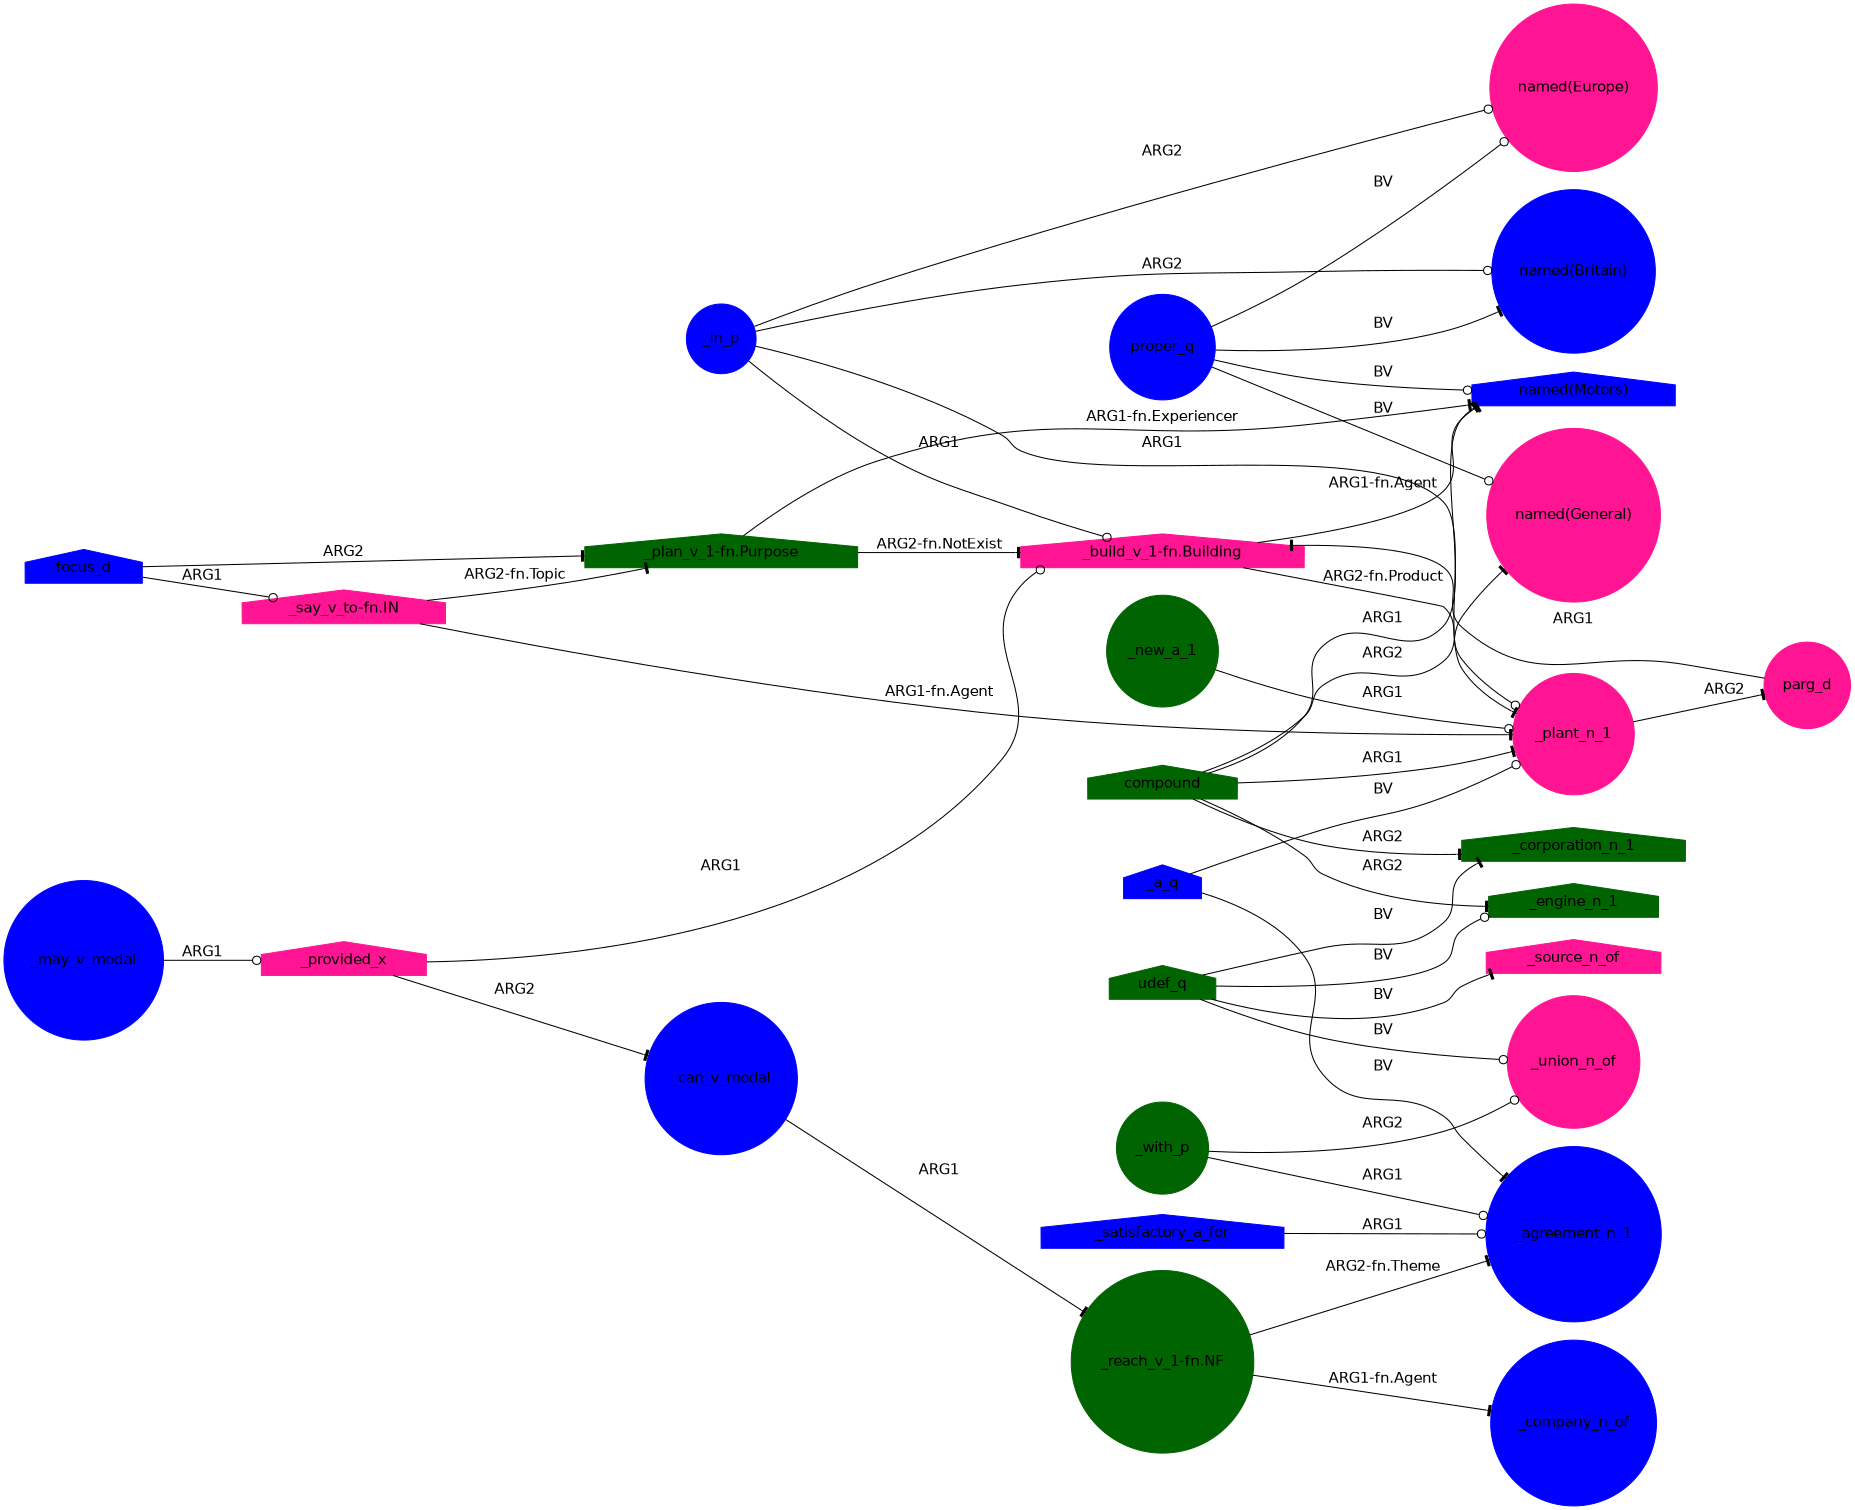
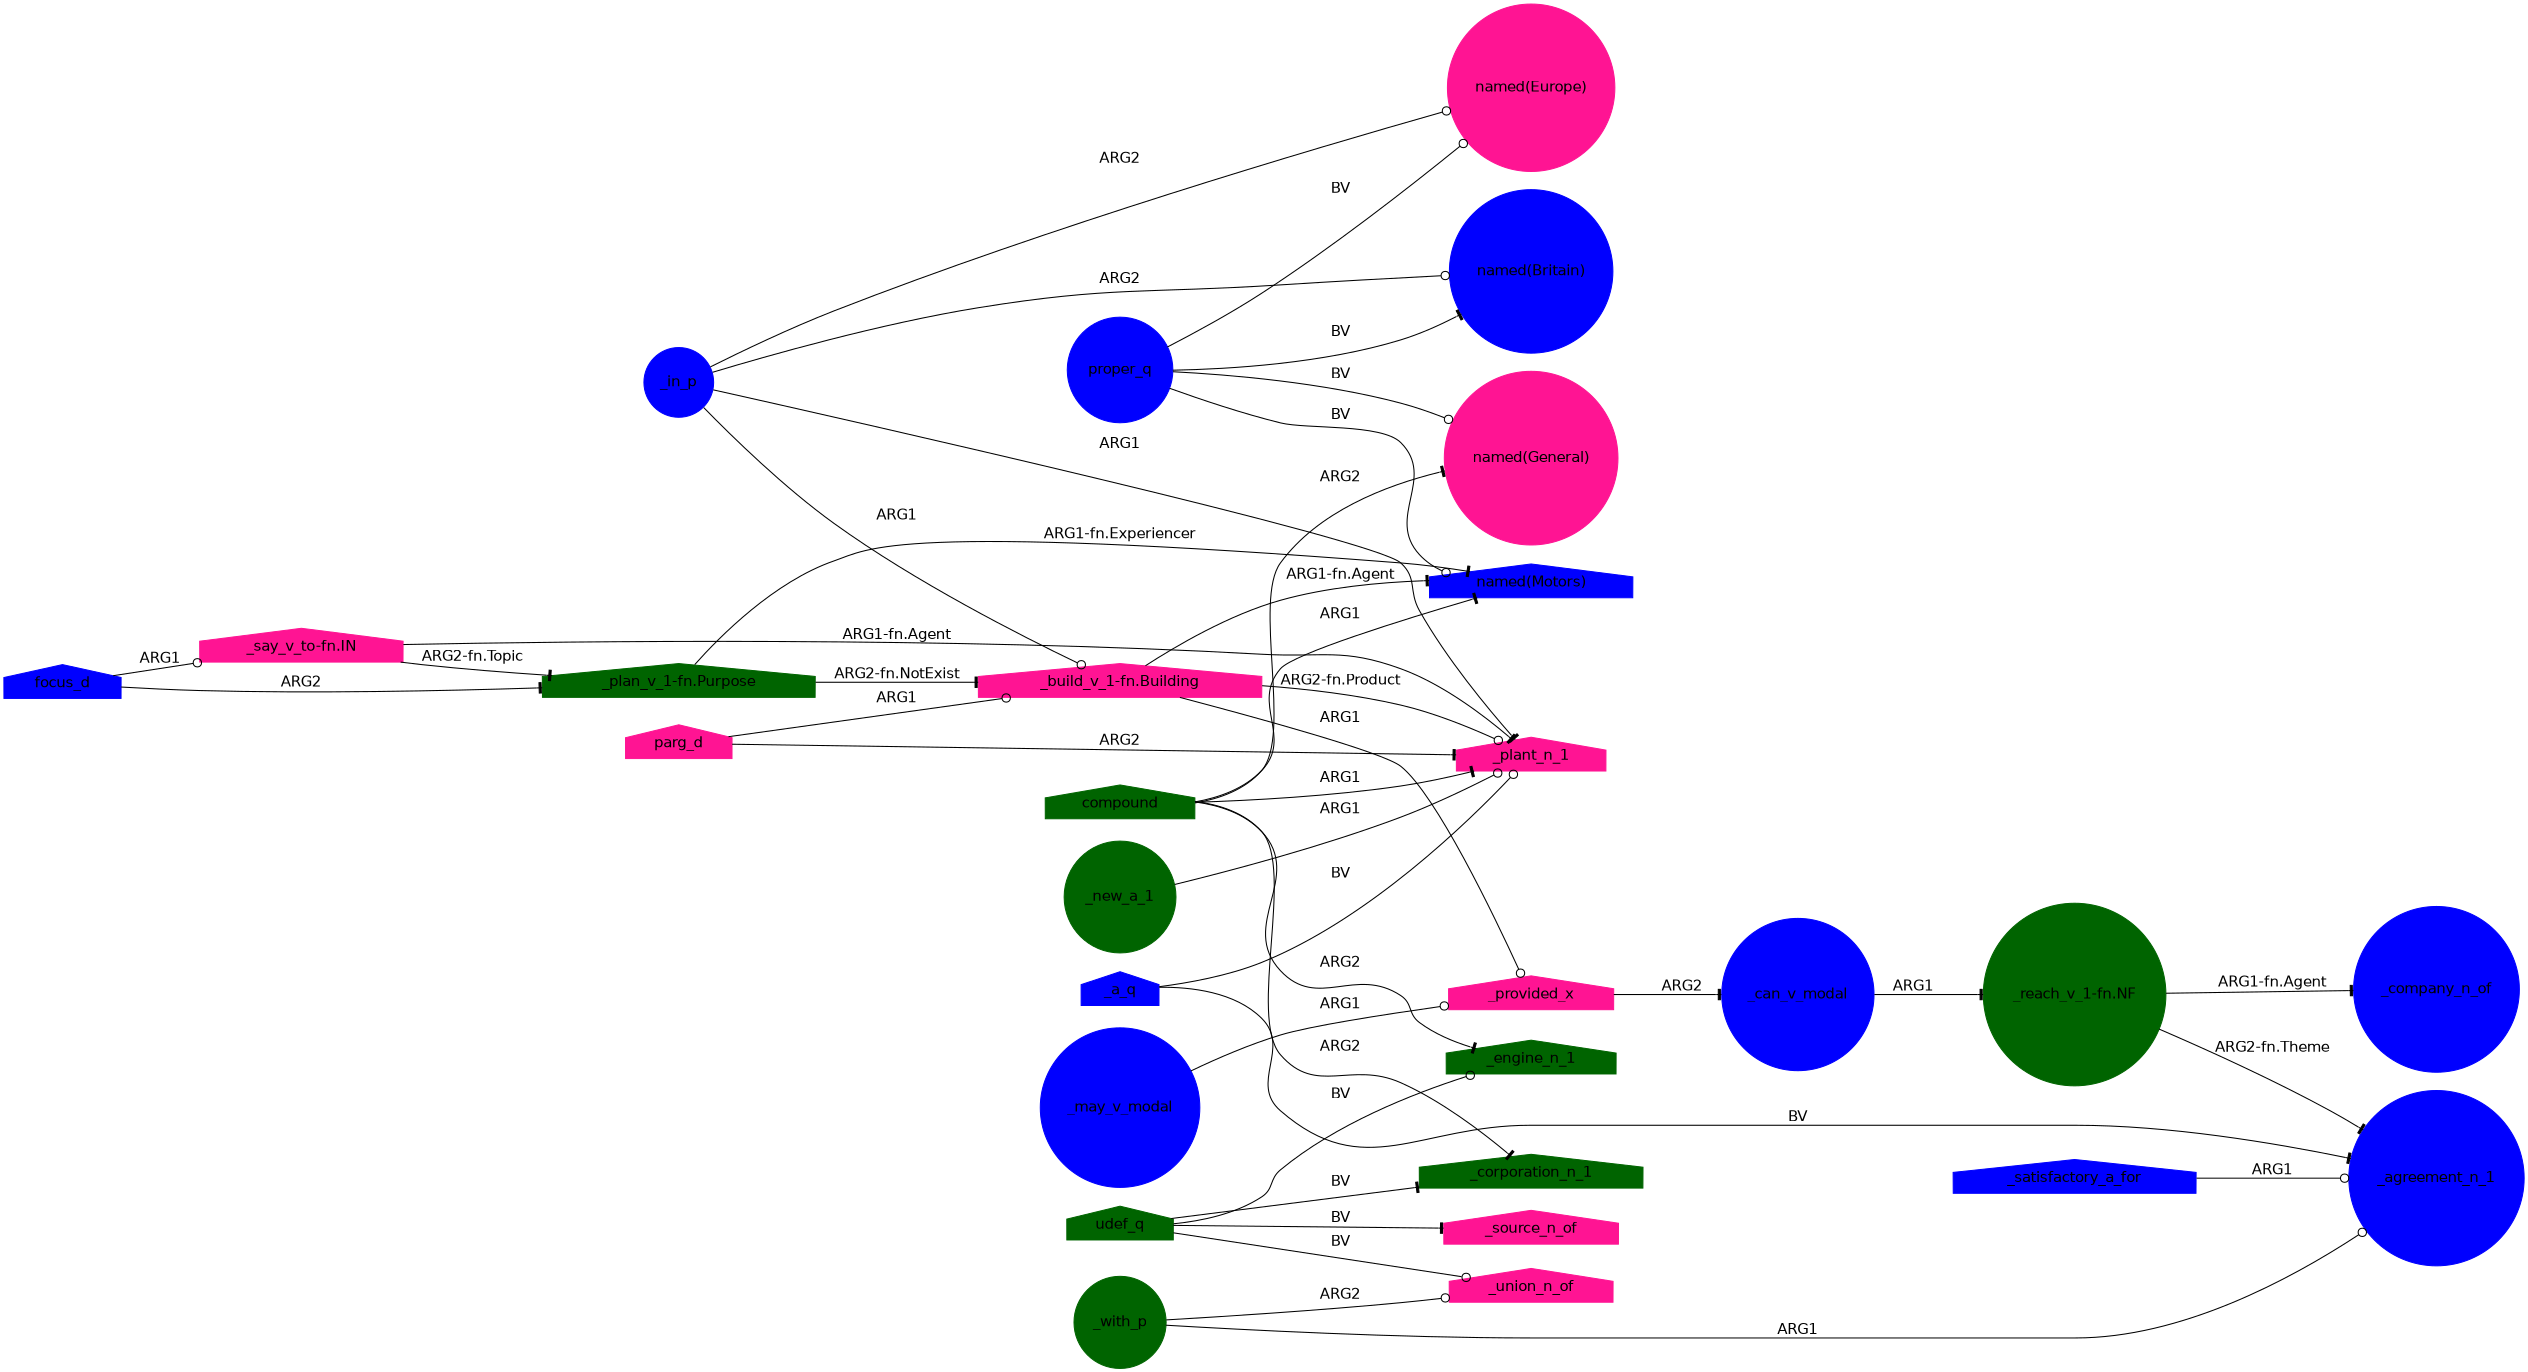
(1502, 653) -> (865, 718)
(1807, 685) -> (679, 743)
(1696, 708) -> (1091, 750)
(1574, 734) -> (1531, 756)
(832, 882) -> (1402, 768)
(1574, 1062) -> (1531, 1287)
